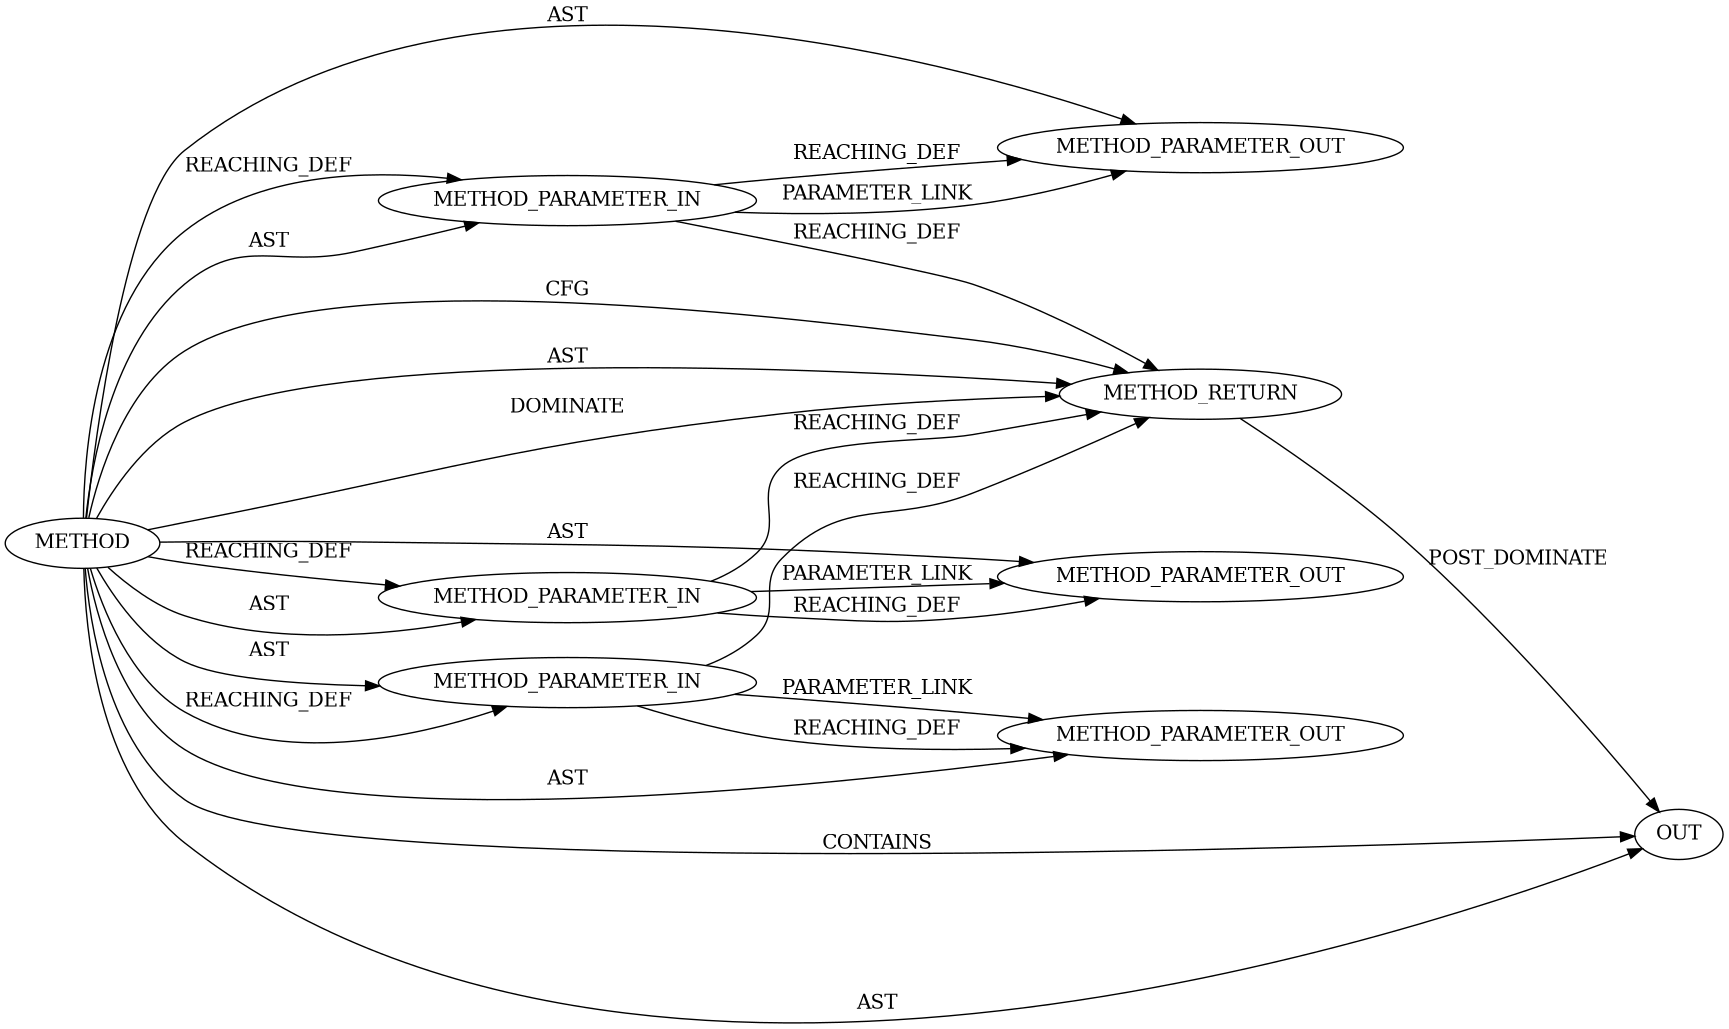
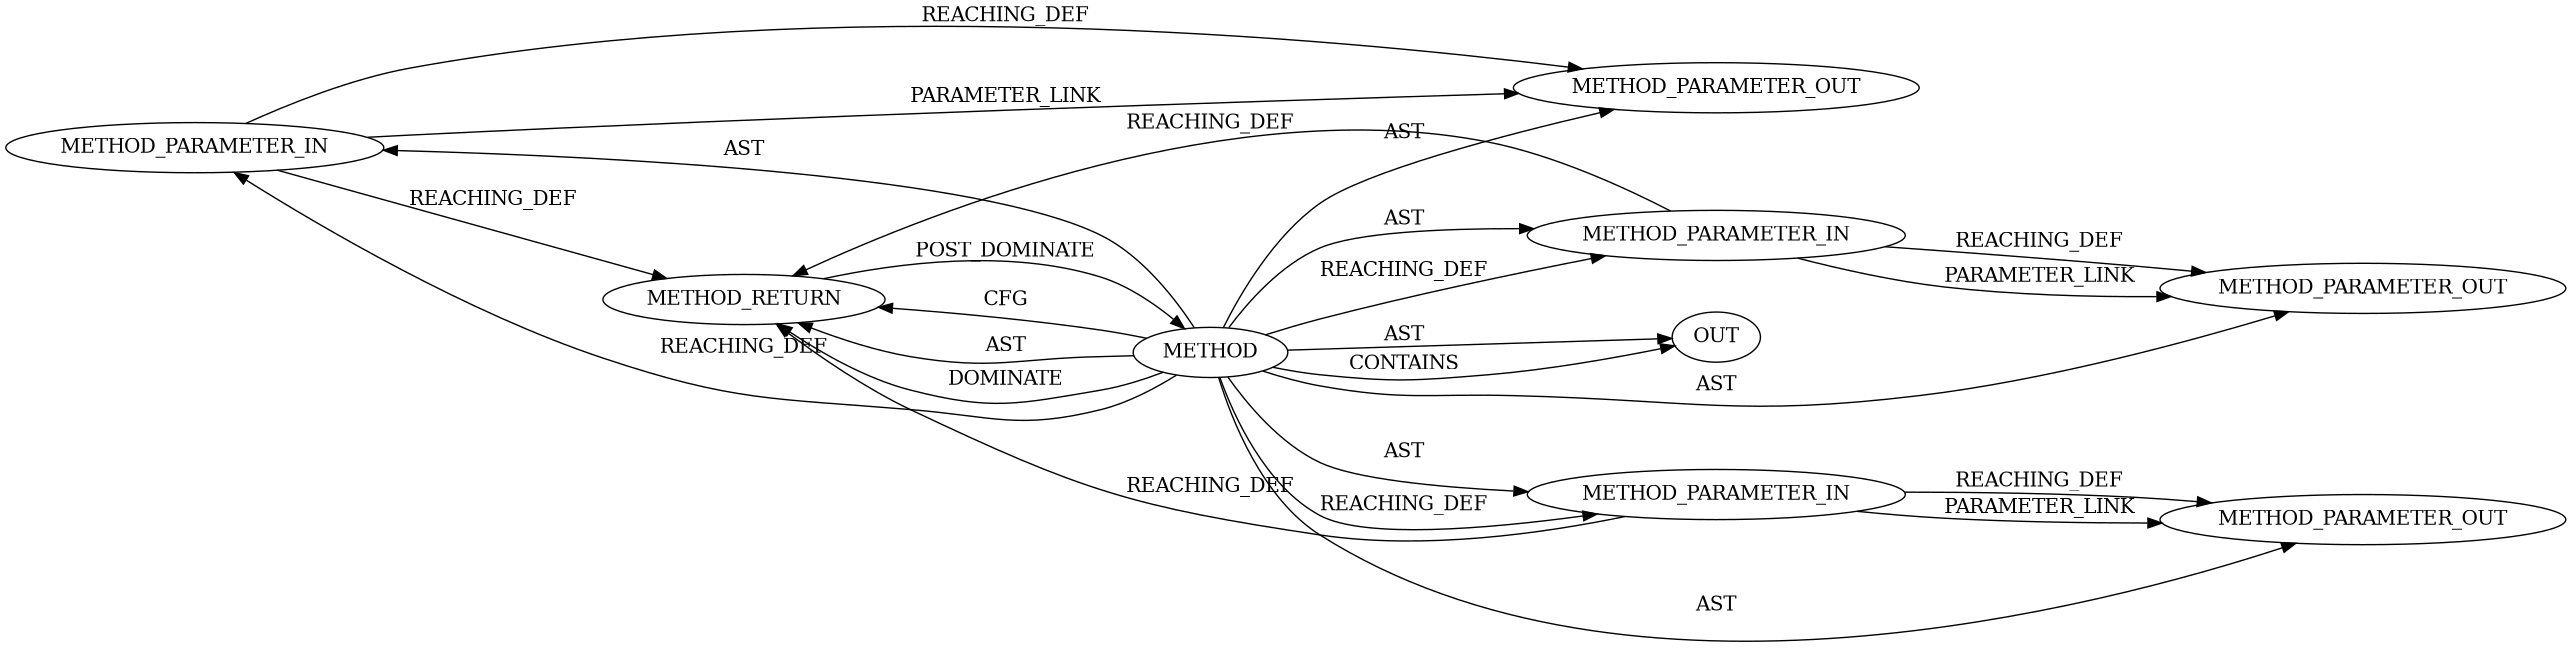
(1461, 593) -> (1005, 262)
